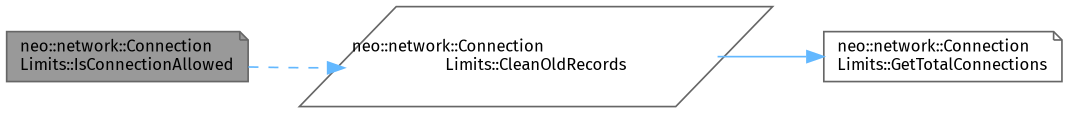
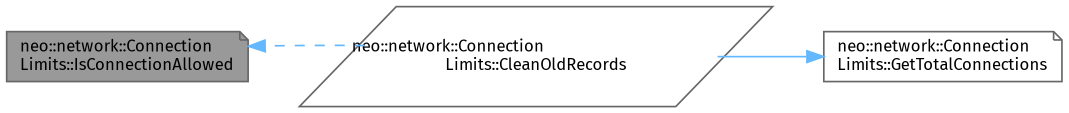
(288, 68) -> (315, 45)
